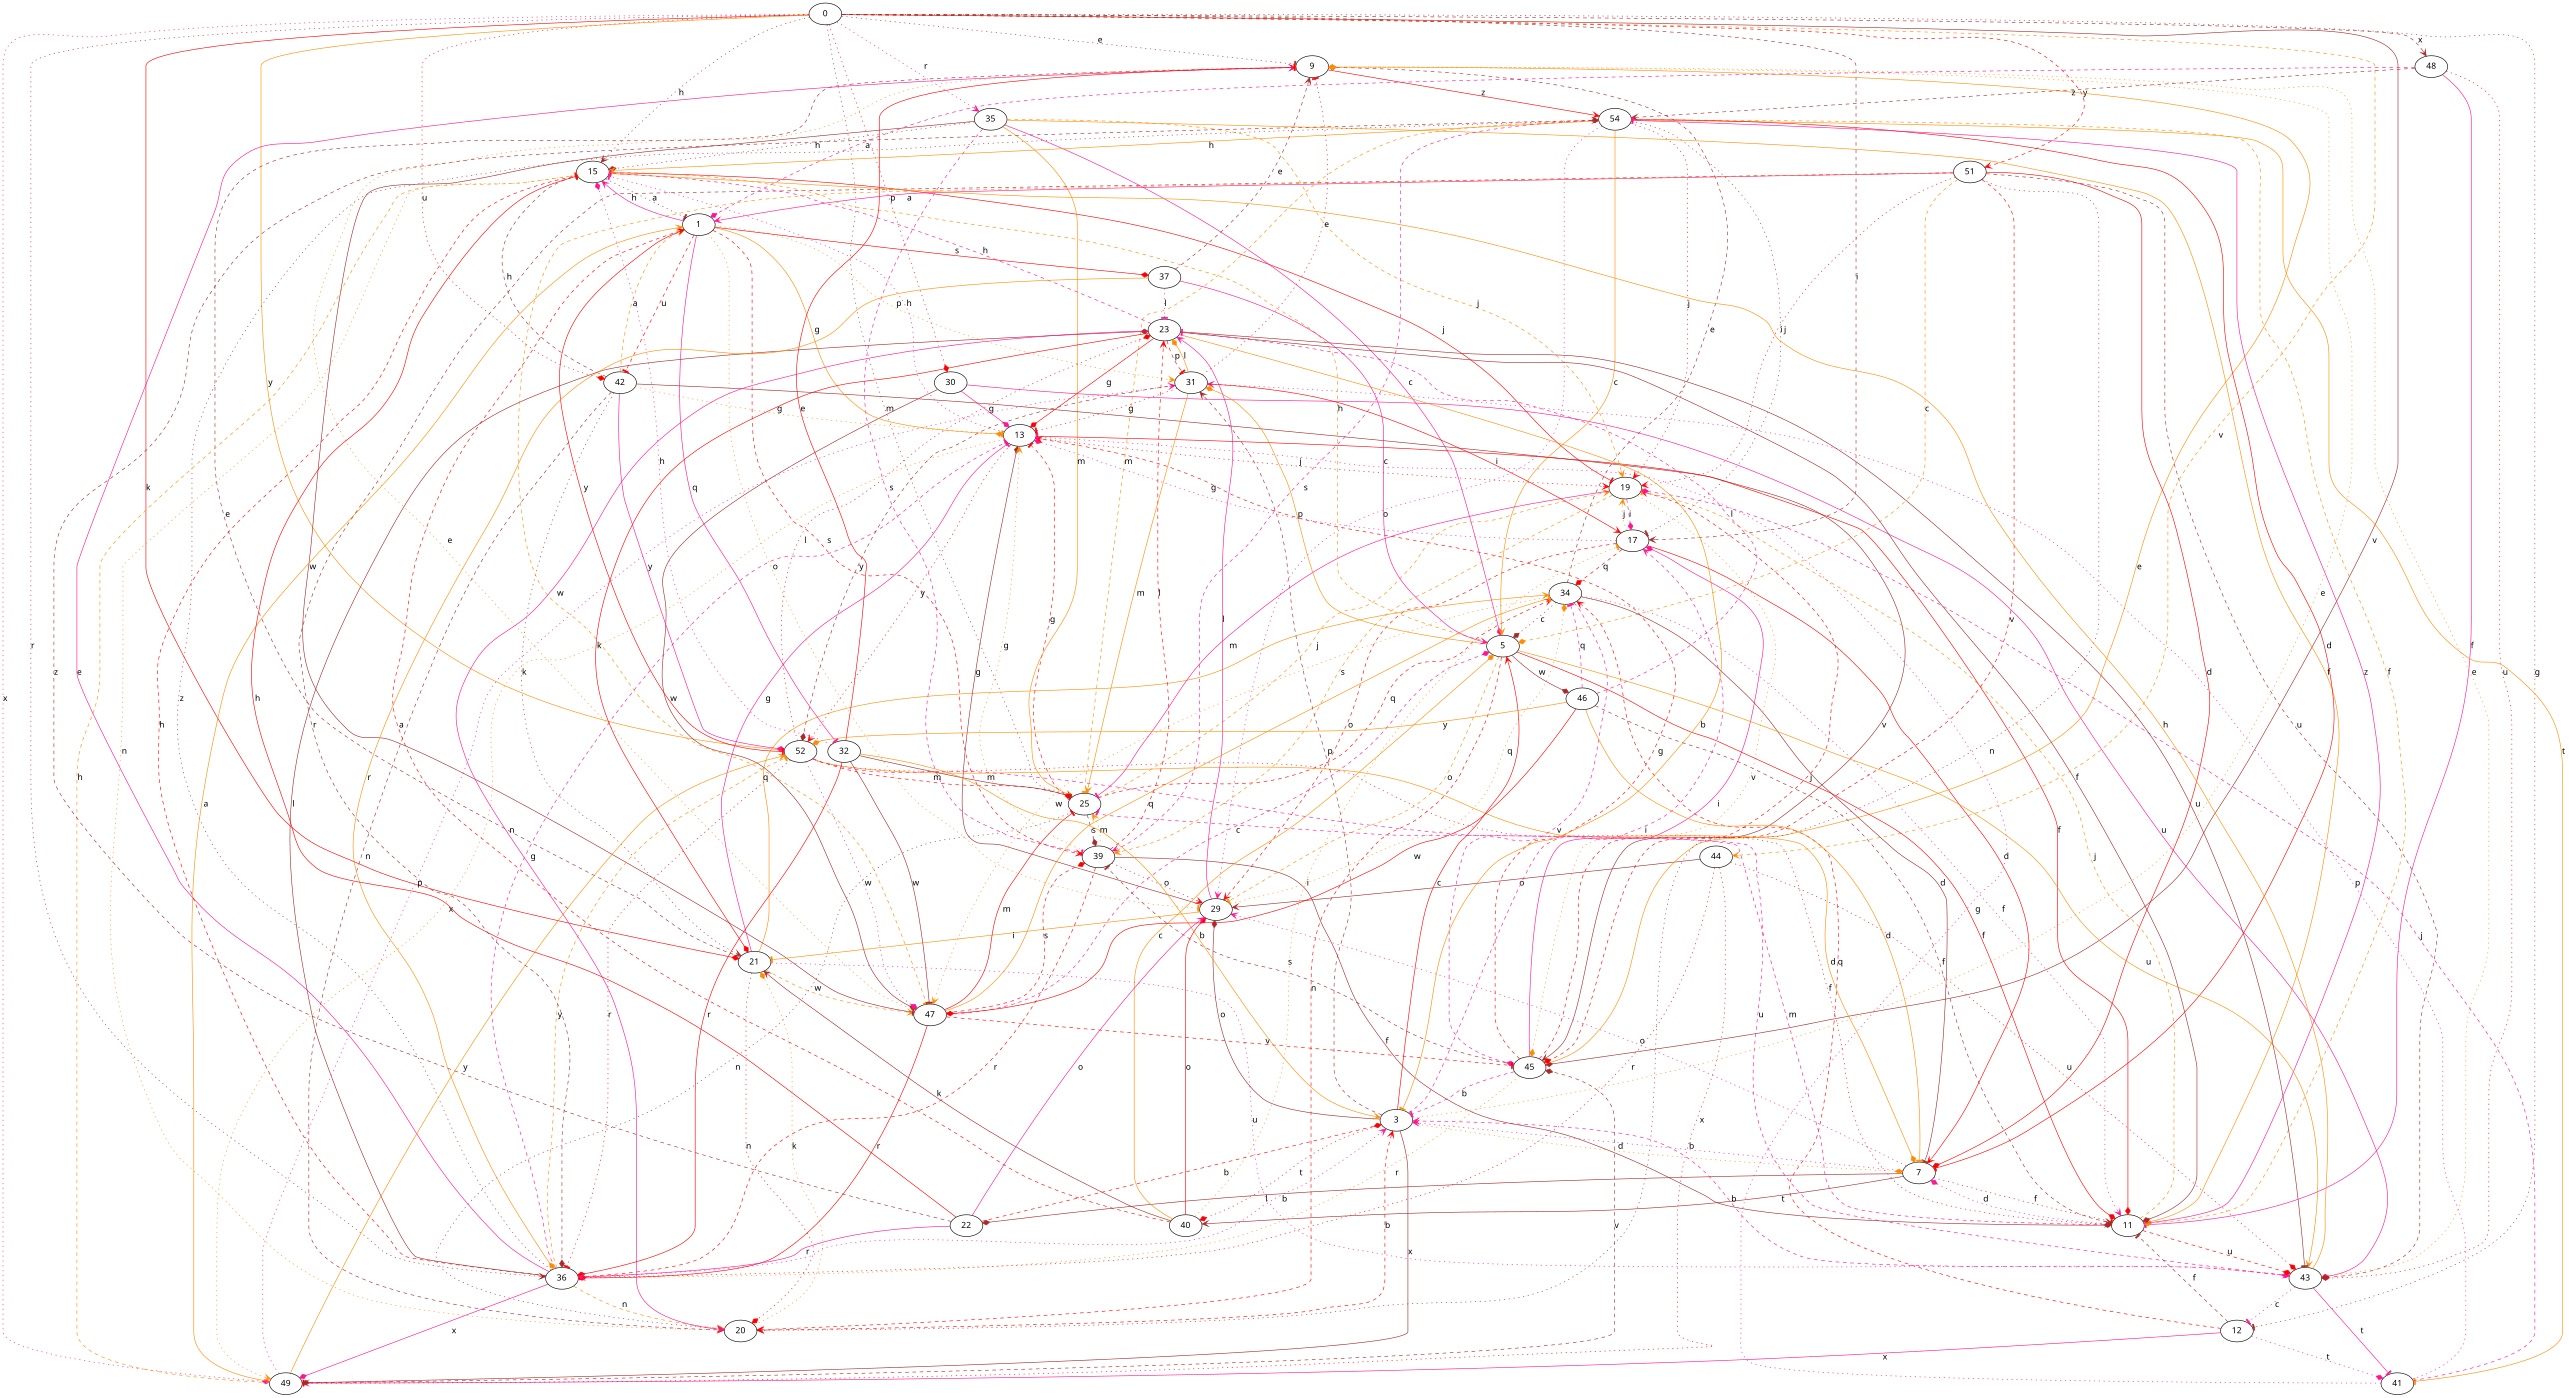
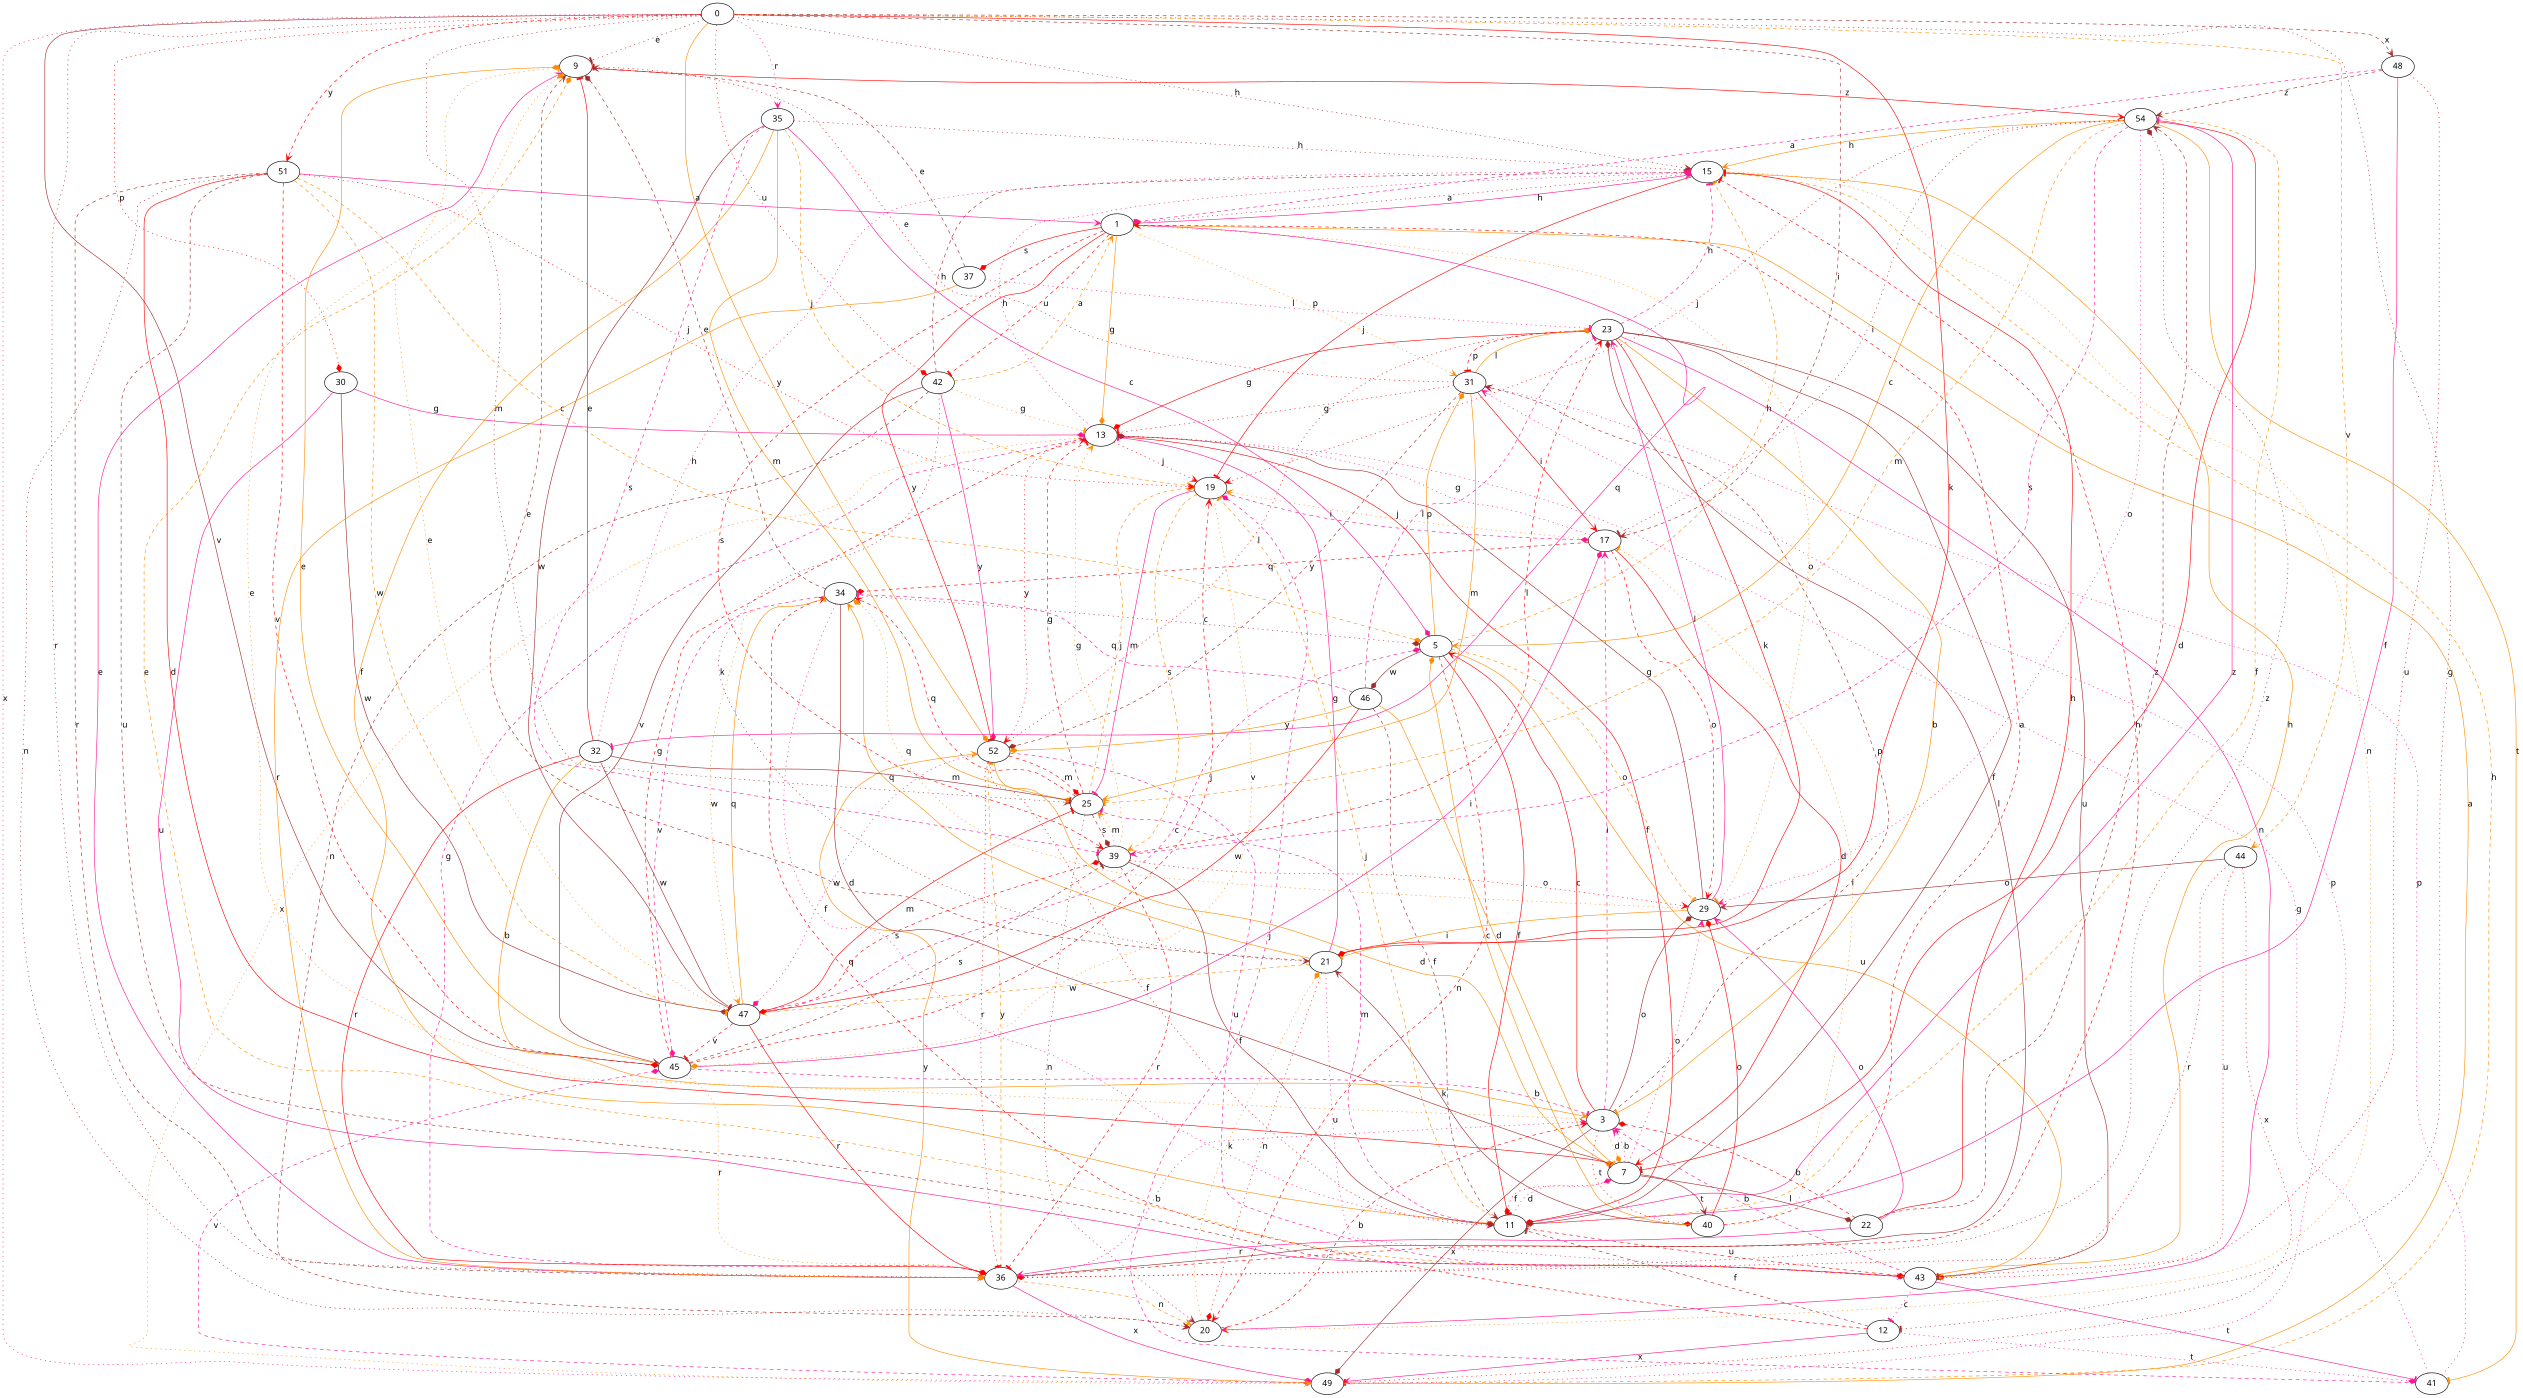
(2360, 242) -> (497, 1093)
(1382, 424) -> none
(1107, 1367) -> (462, 1357)
